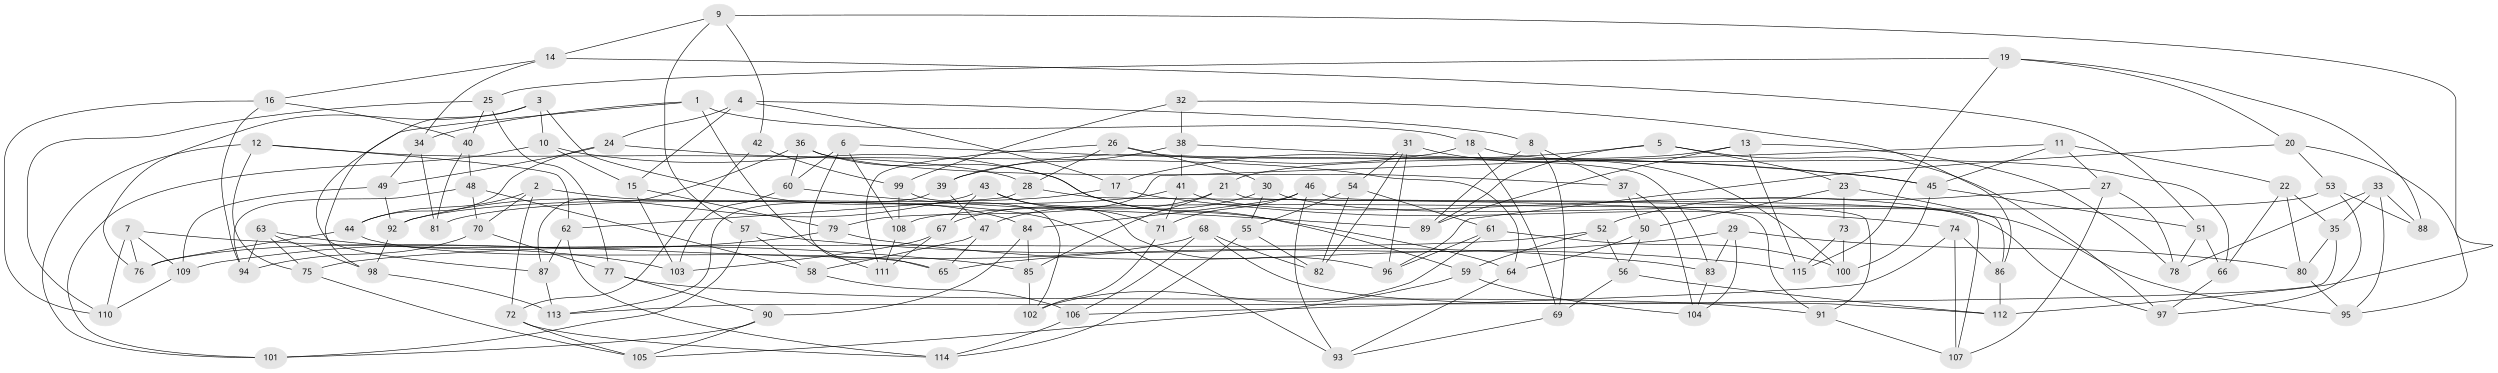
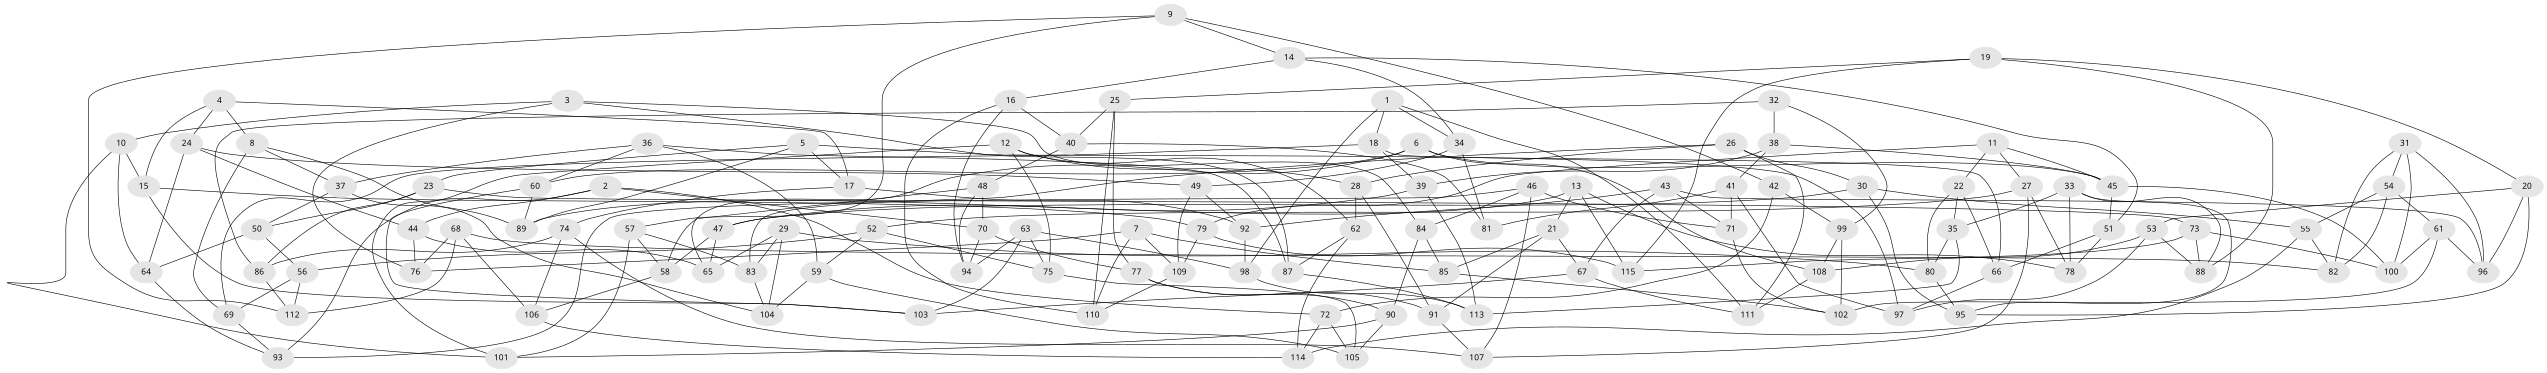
none -> (2198, 251)
